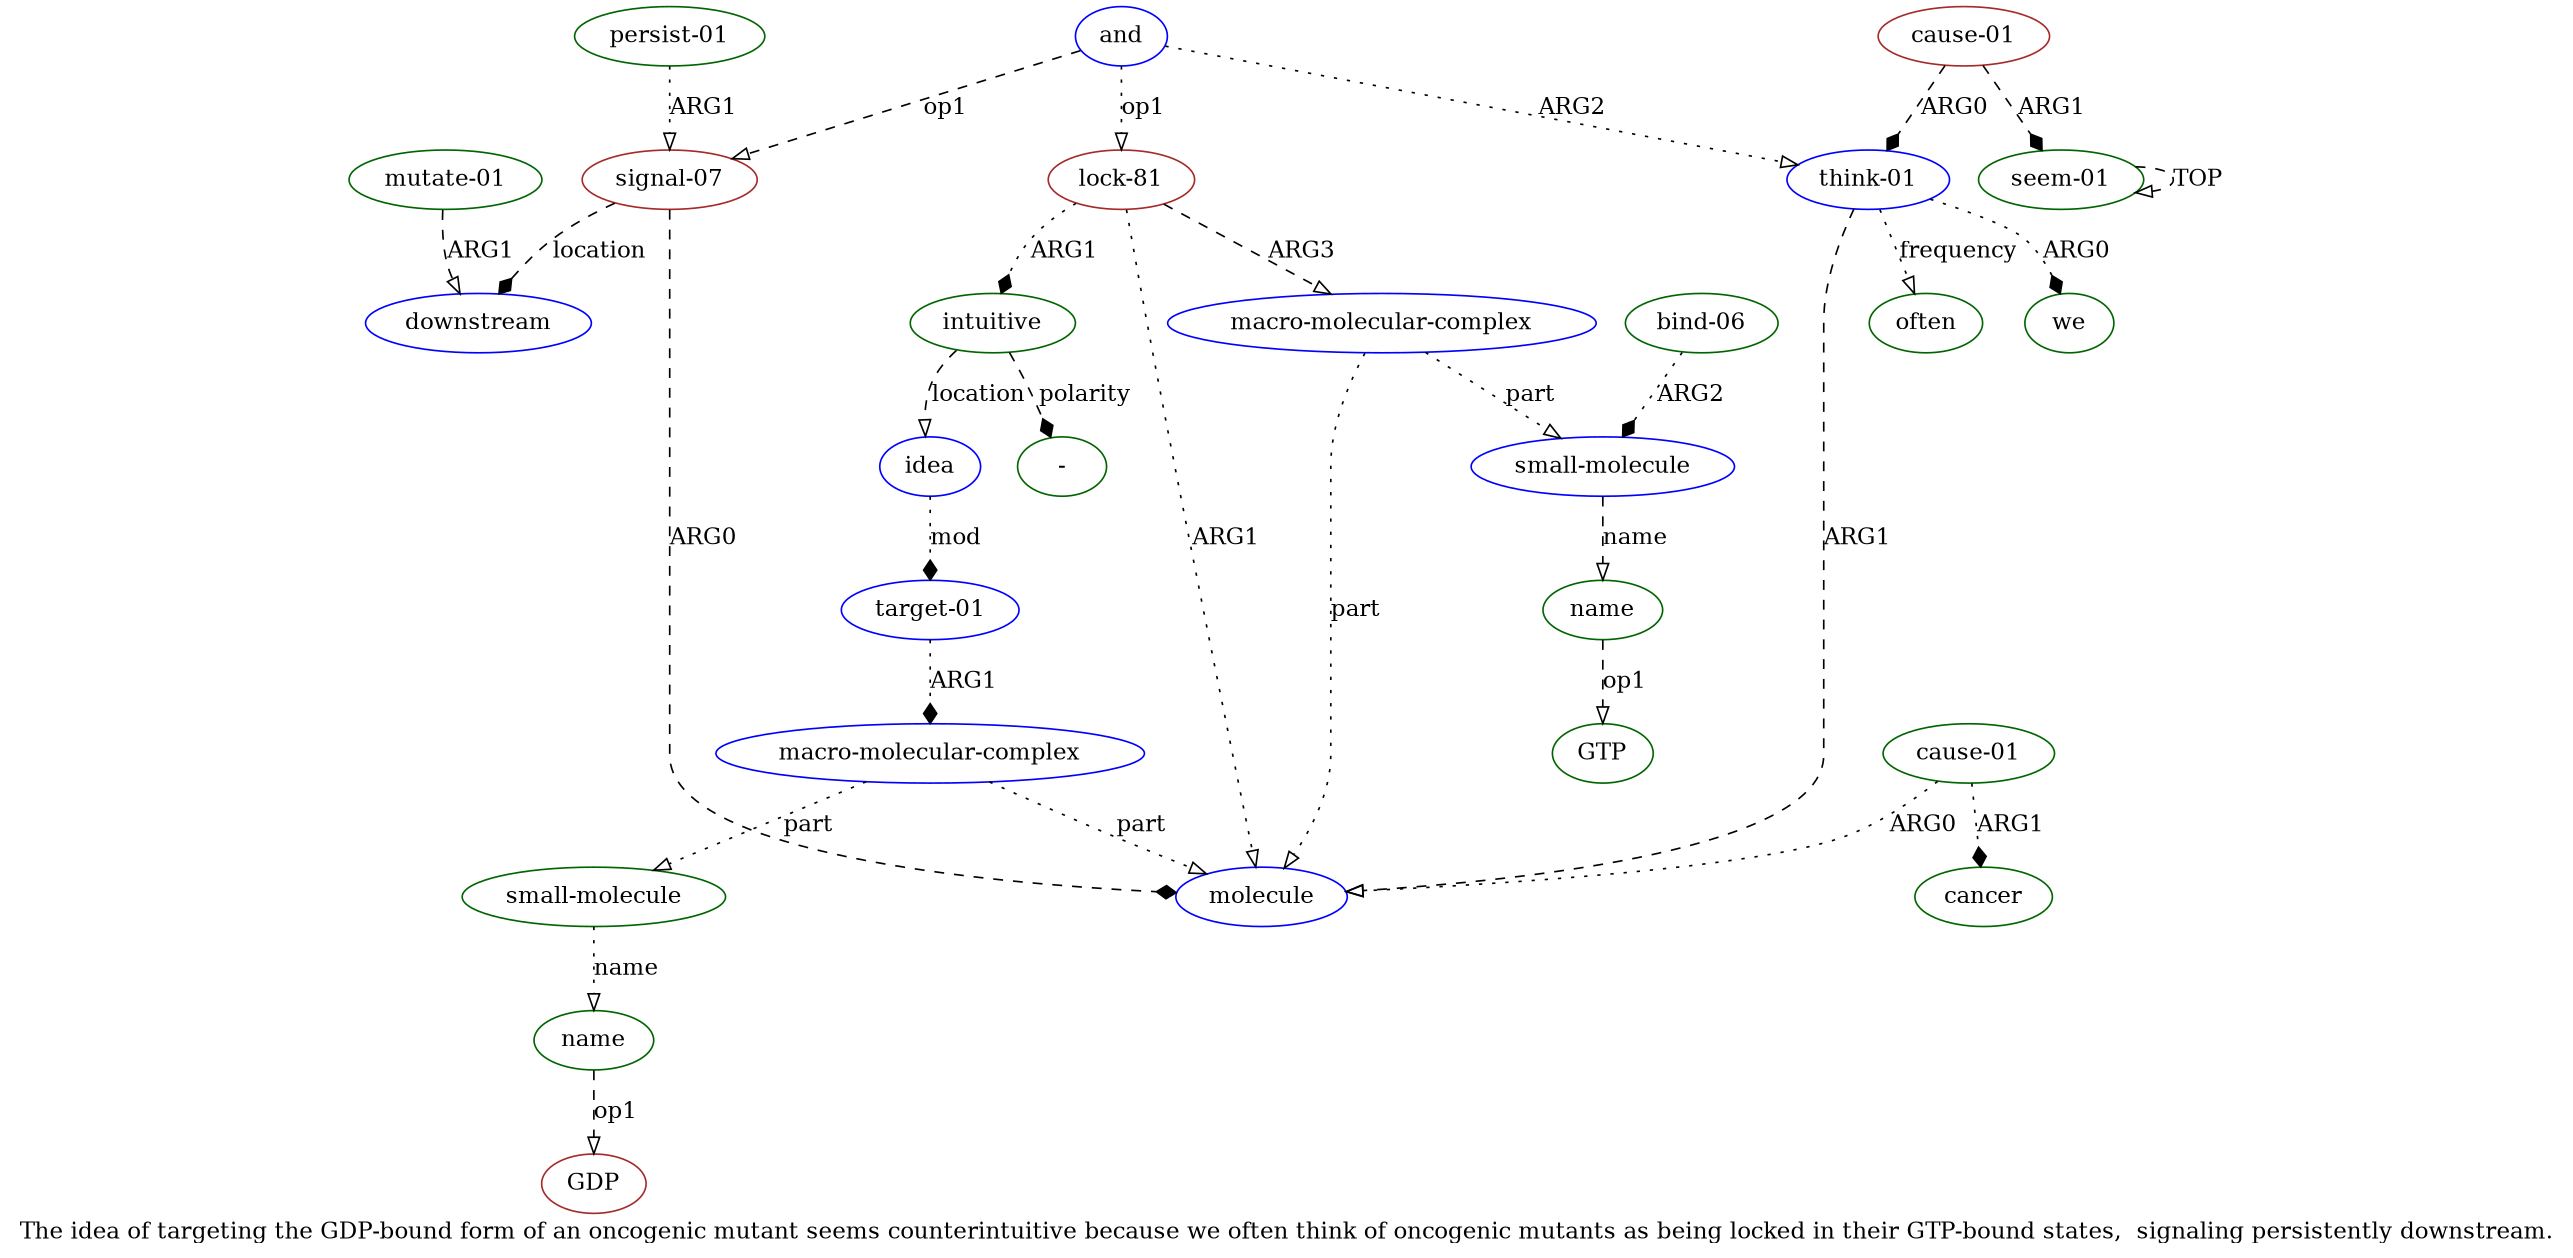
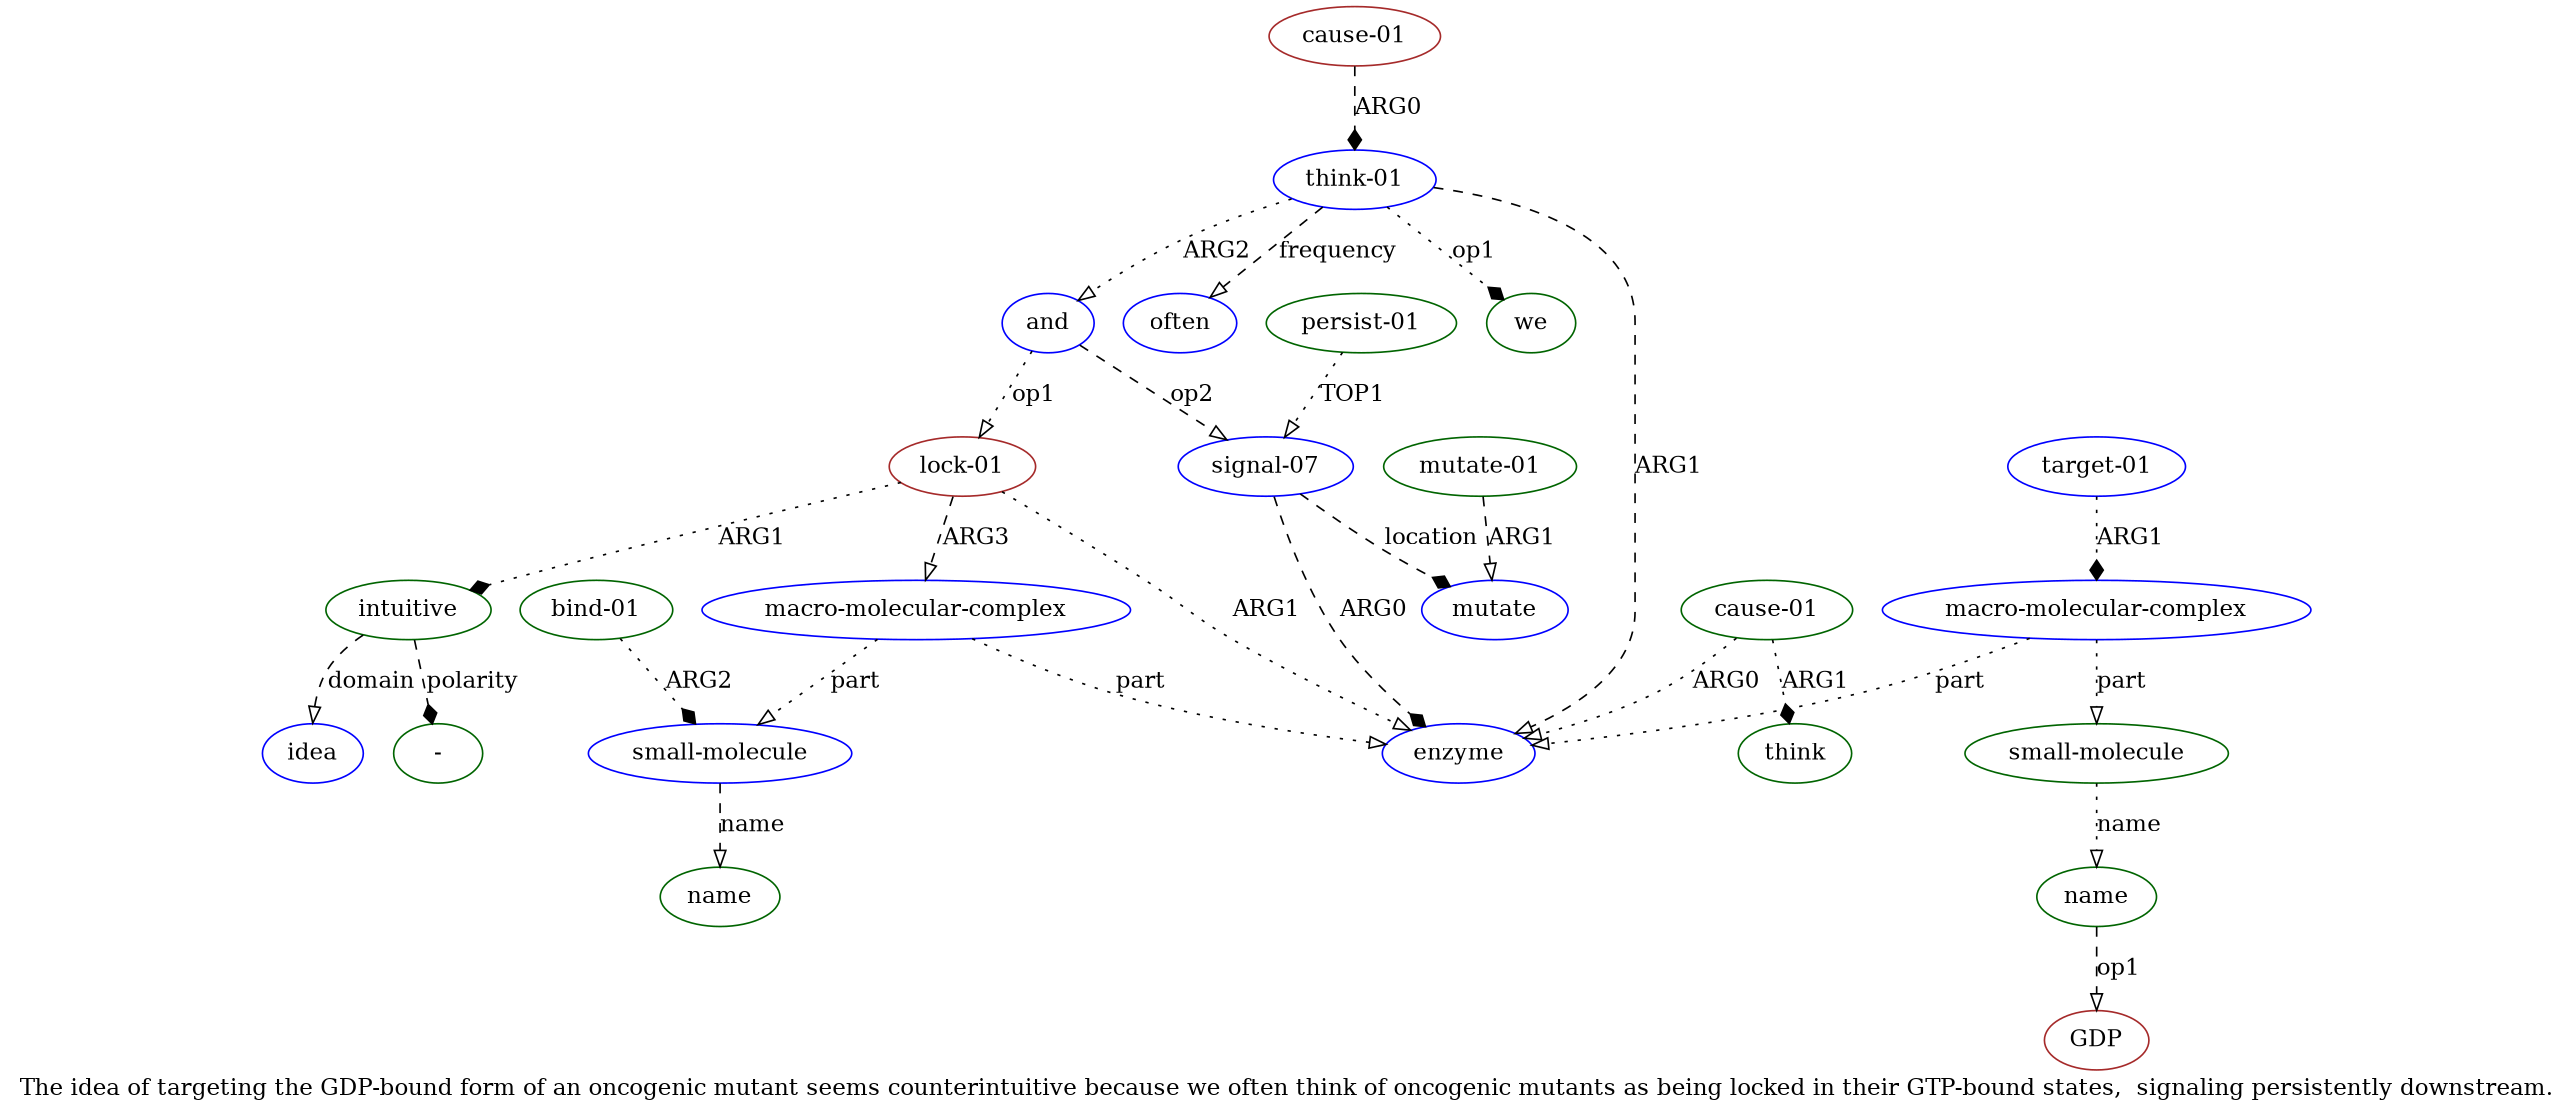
(1473, 104) -> (1188, 237)
(703, 108) -> (1353, 395)
(946, 108) -> (1192, 395)
(670, 180) -> (1266, 467)
(1121, 180) -> (962, 467)
(2061, 180) -> none
(1894, 244) -> (1273, 247)
(2077, 251) -> (1474, 251)
(478, 323) -> (1495, 610)
(1702, 323) -> (596, 610)
(1926, 323) -> (1180, 323)
(979, 395) -> (371, 682)
(930, 528) -> none
(1603, 753) -> none
(1262, 897) -> (1459, 753)
(1984, 897) -> (1795, 753)
